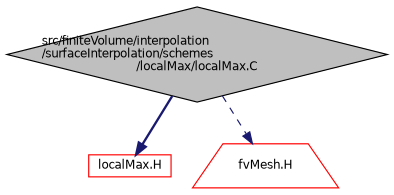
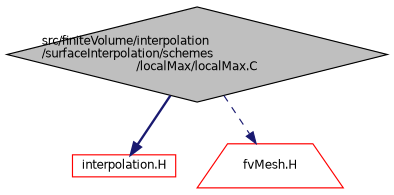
(130, 166) -> (124, 166)
